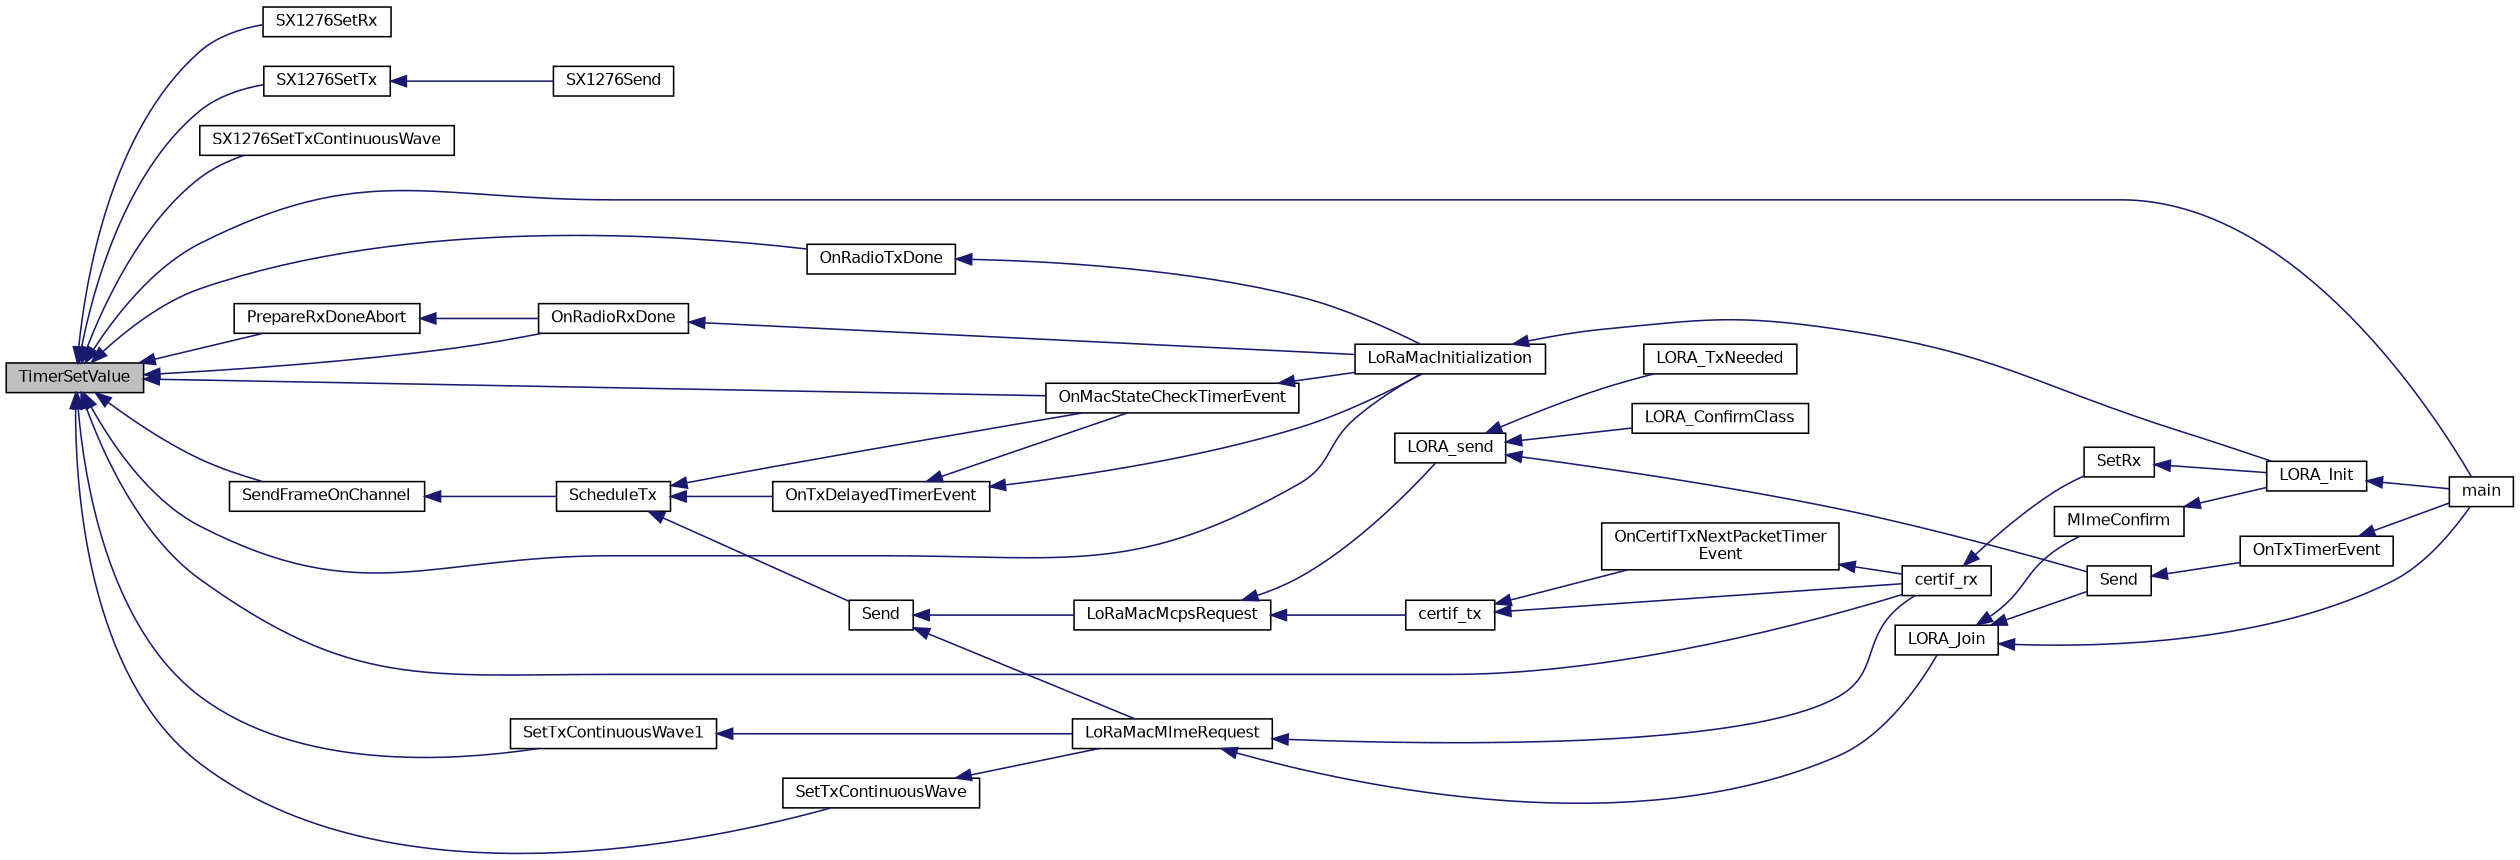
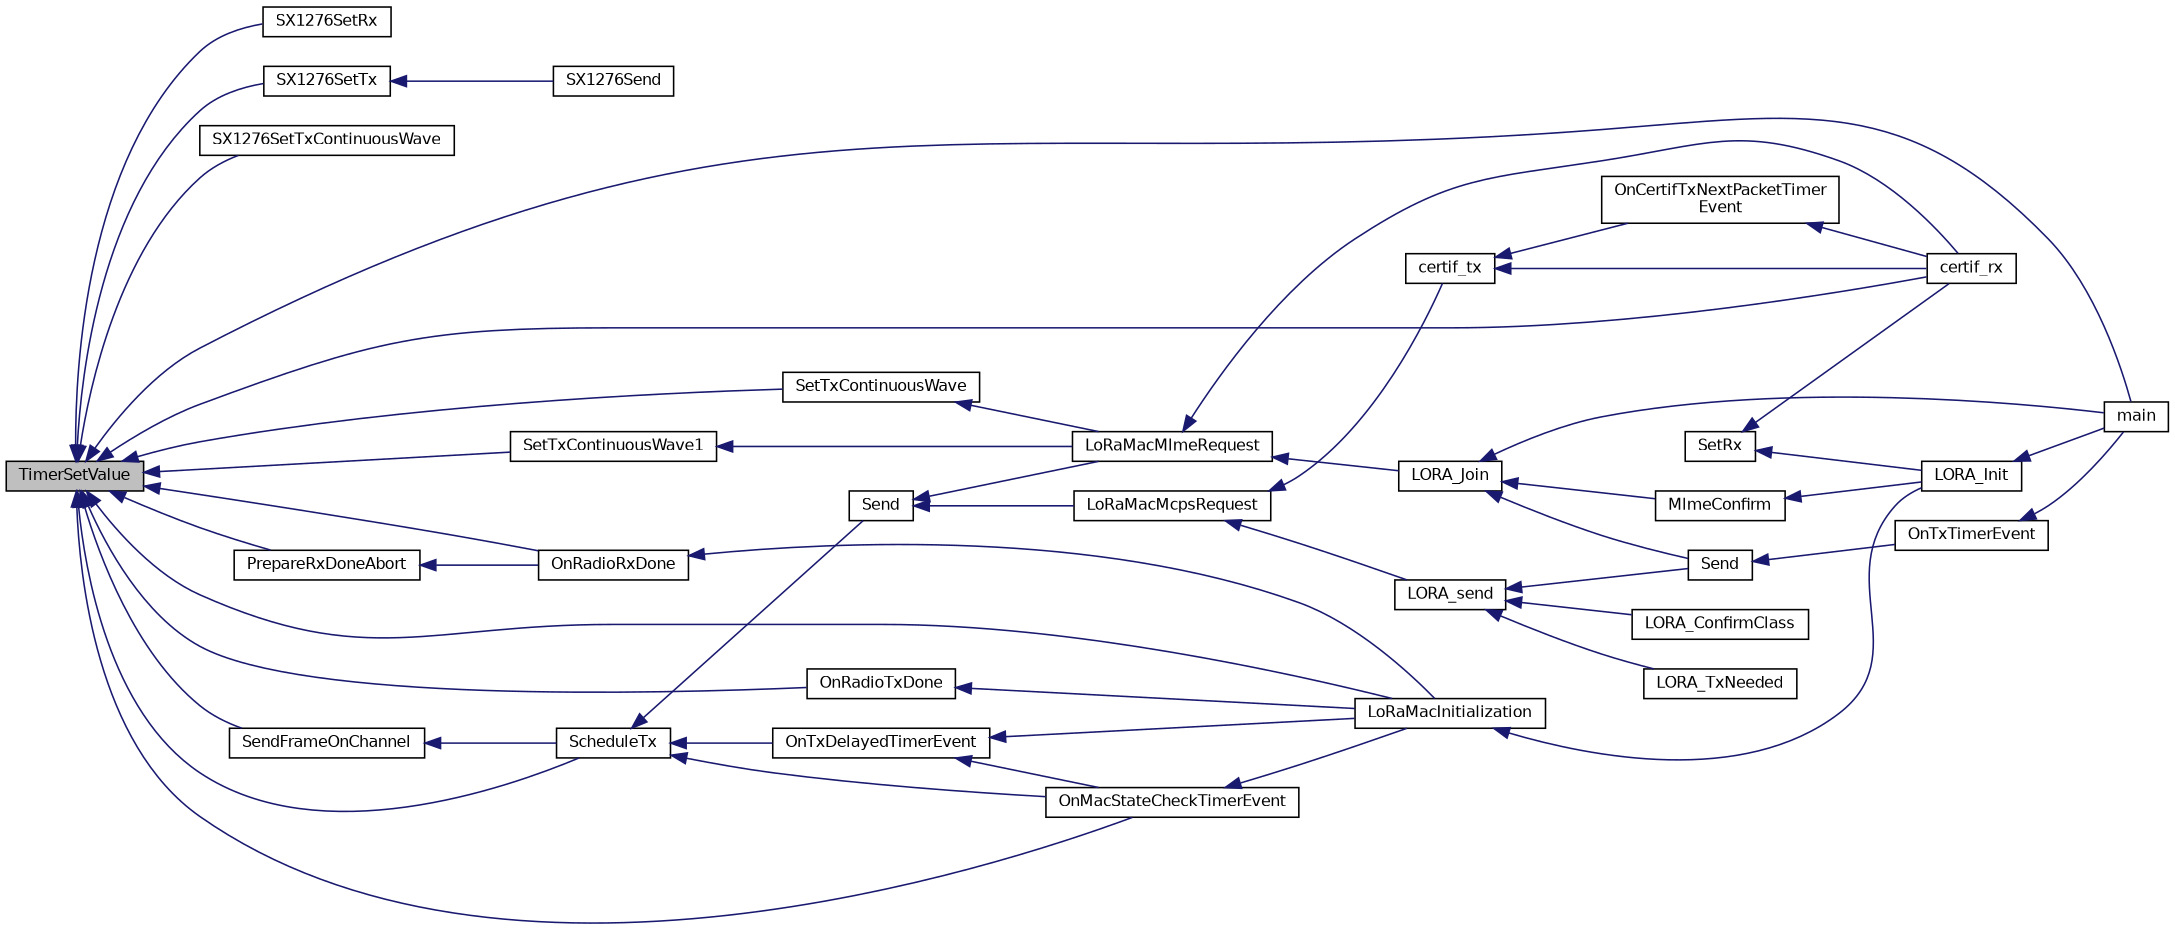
(2027, 511) -> (1852, 353)
none -> (242, 793)
